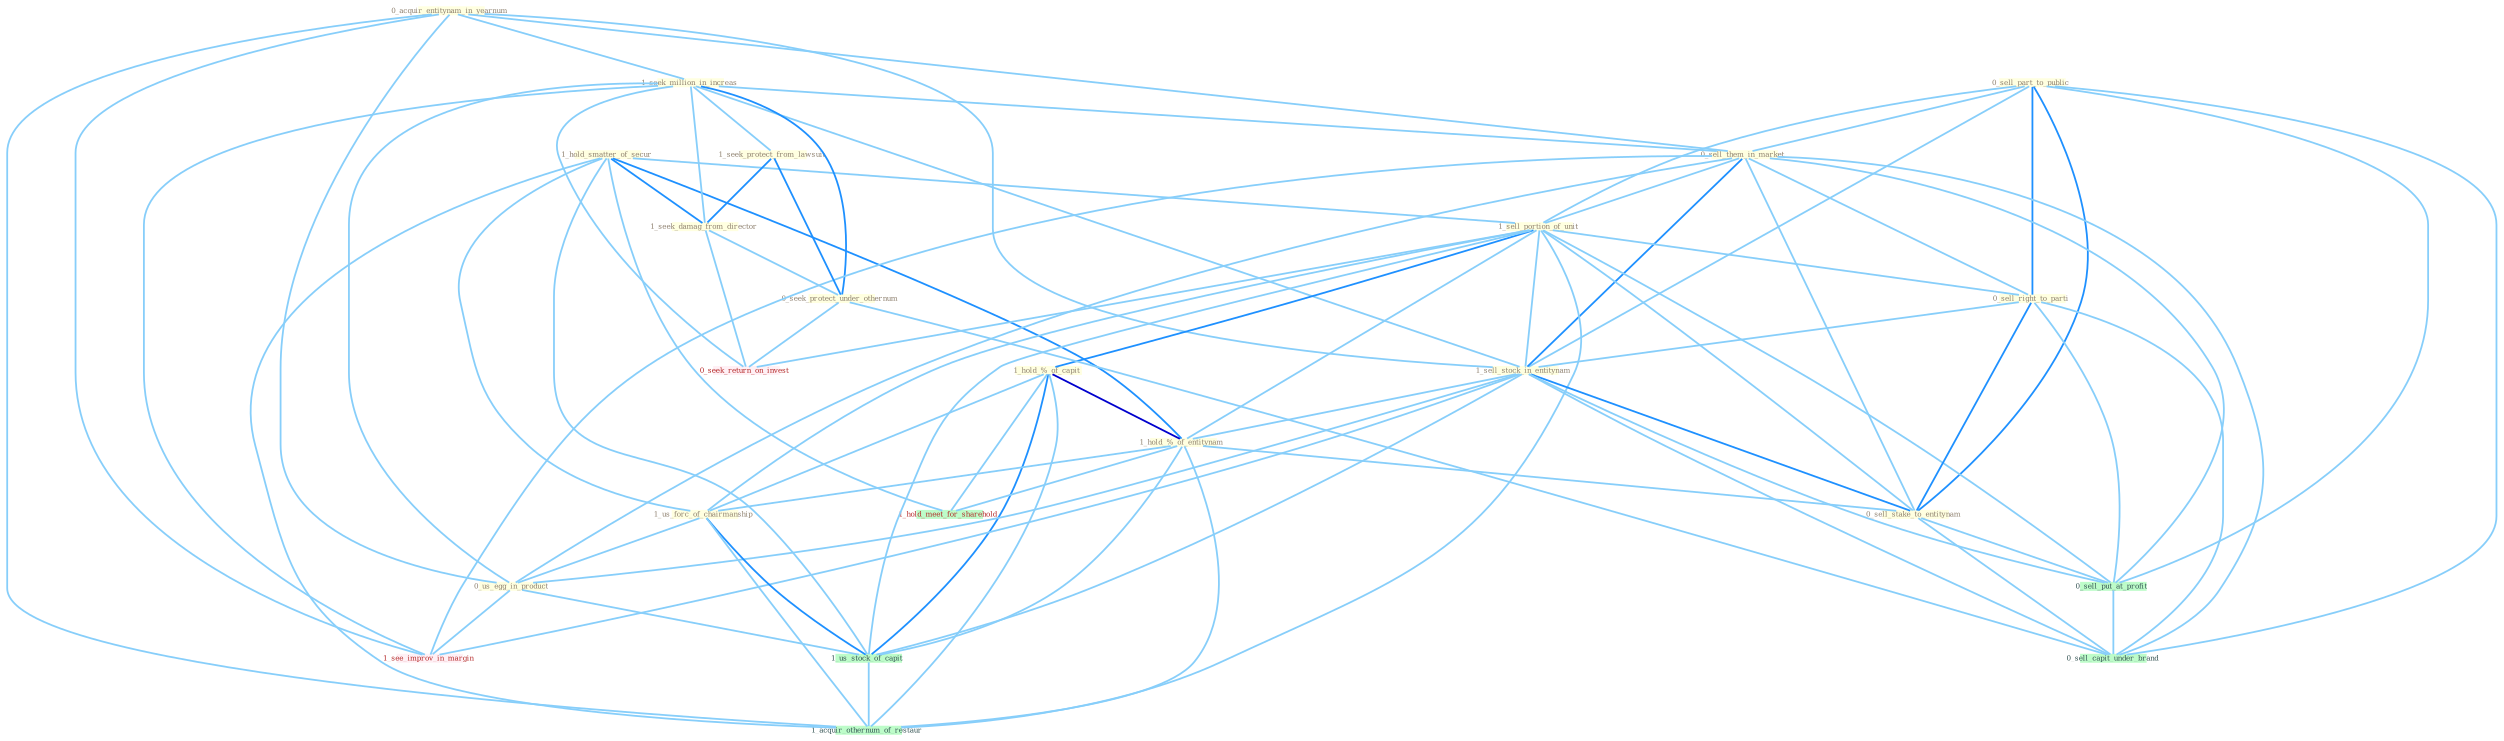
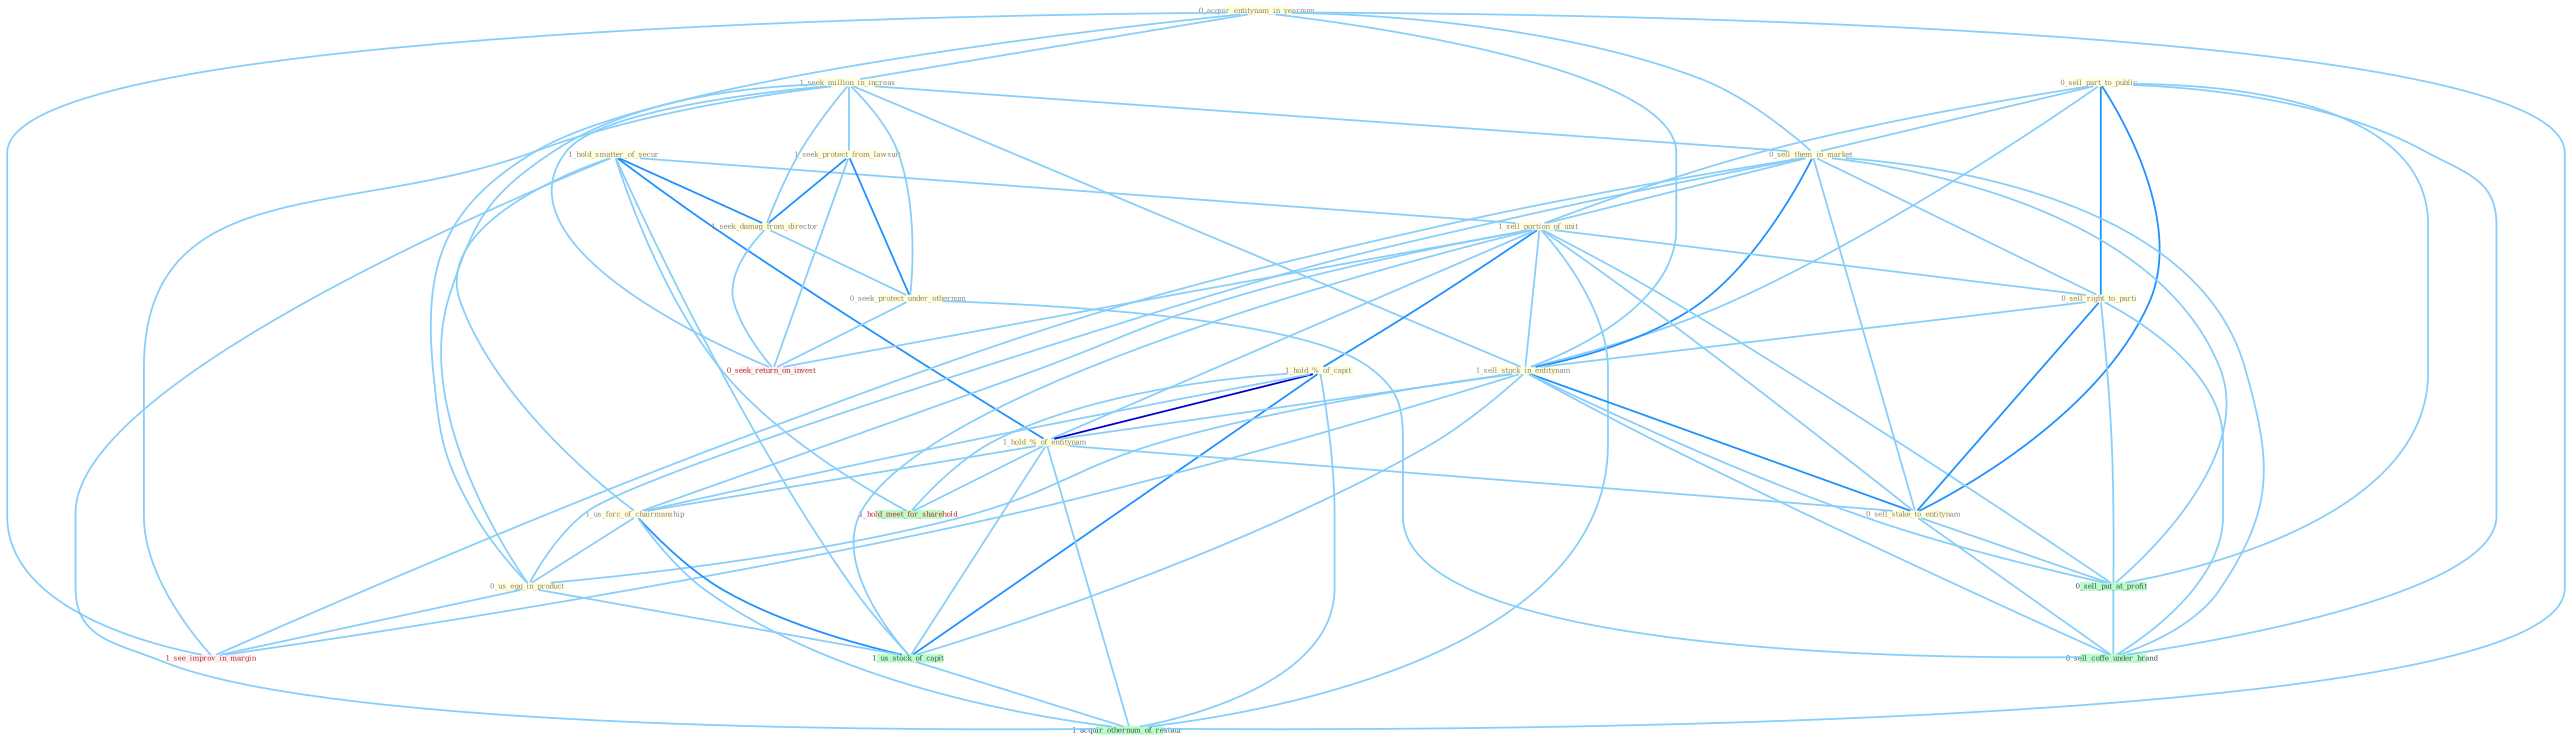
(824, 155) -> (908, 193)
none -> (811, 263)
(2113, 658) -> (2113, 658)
